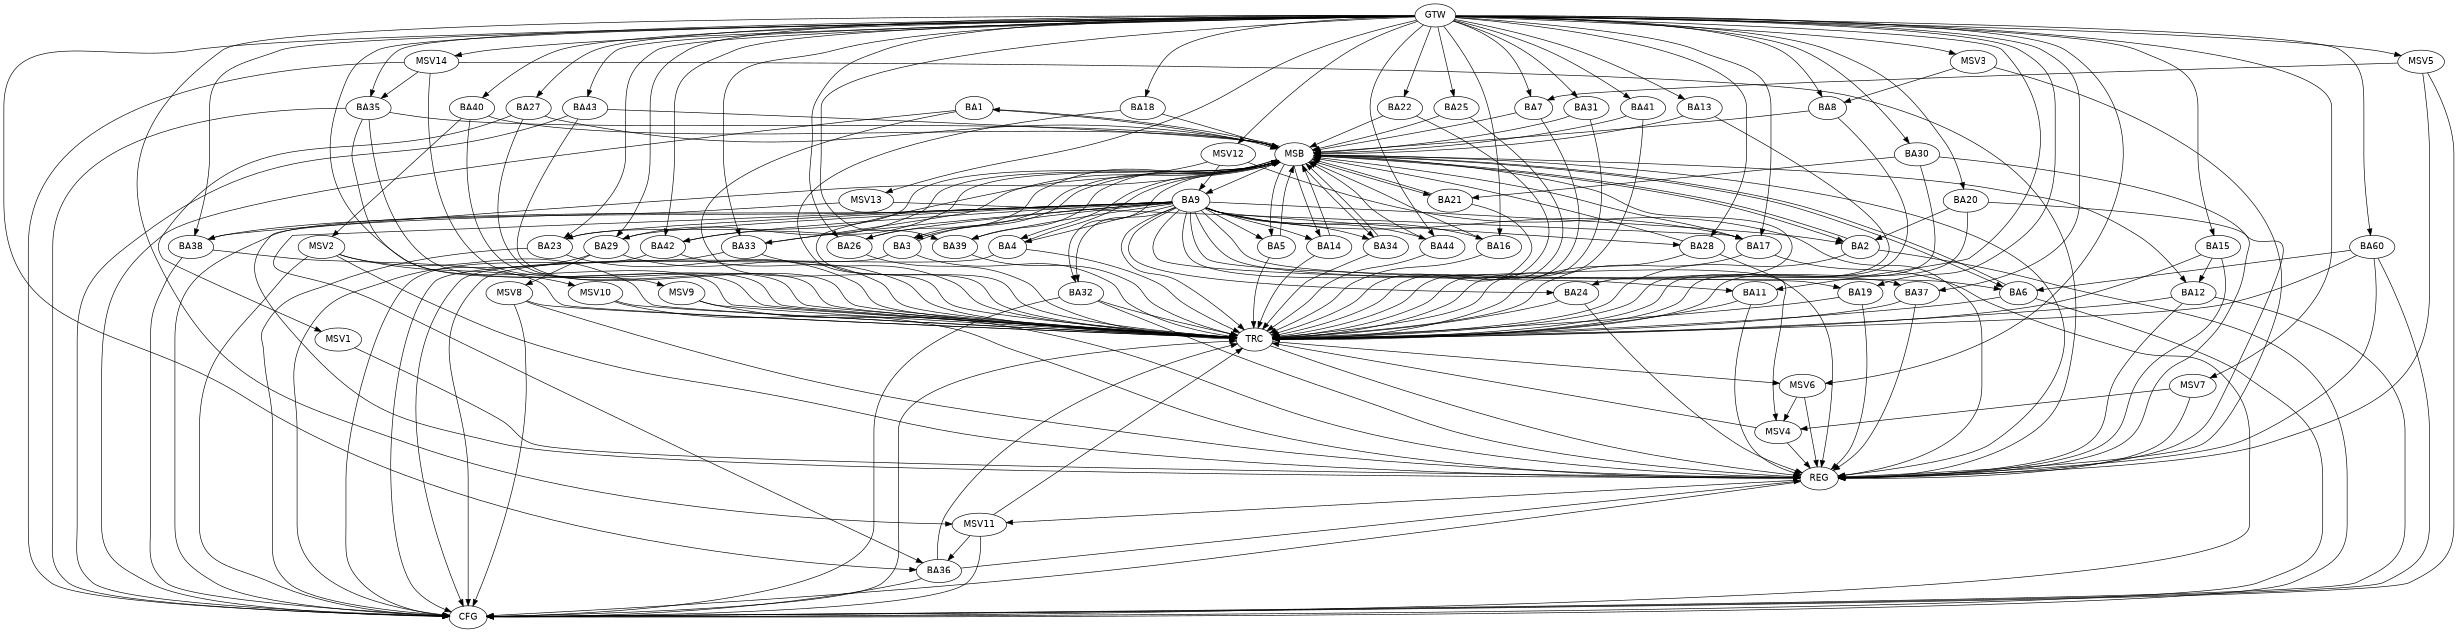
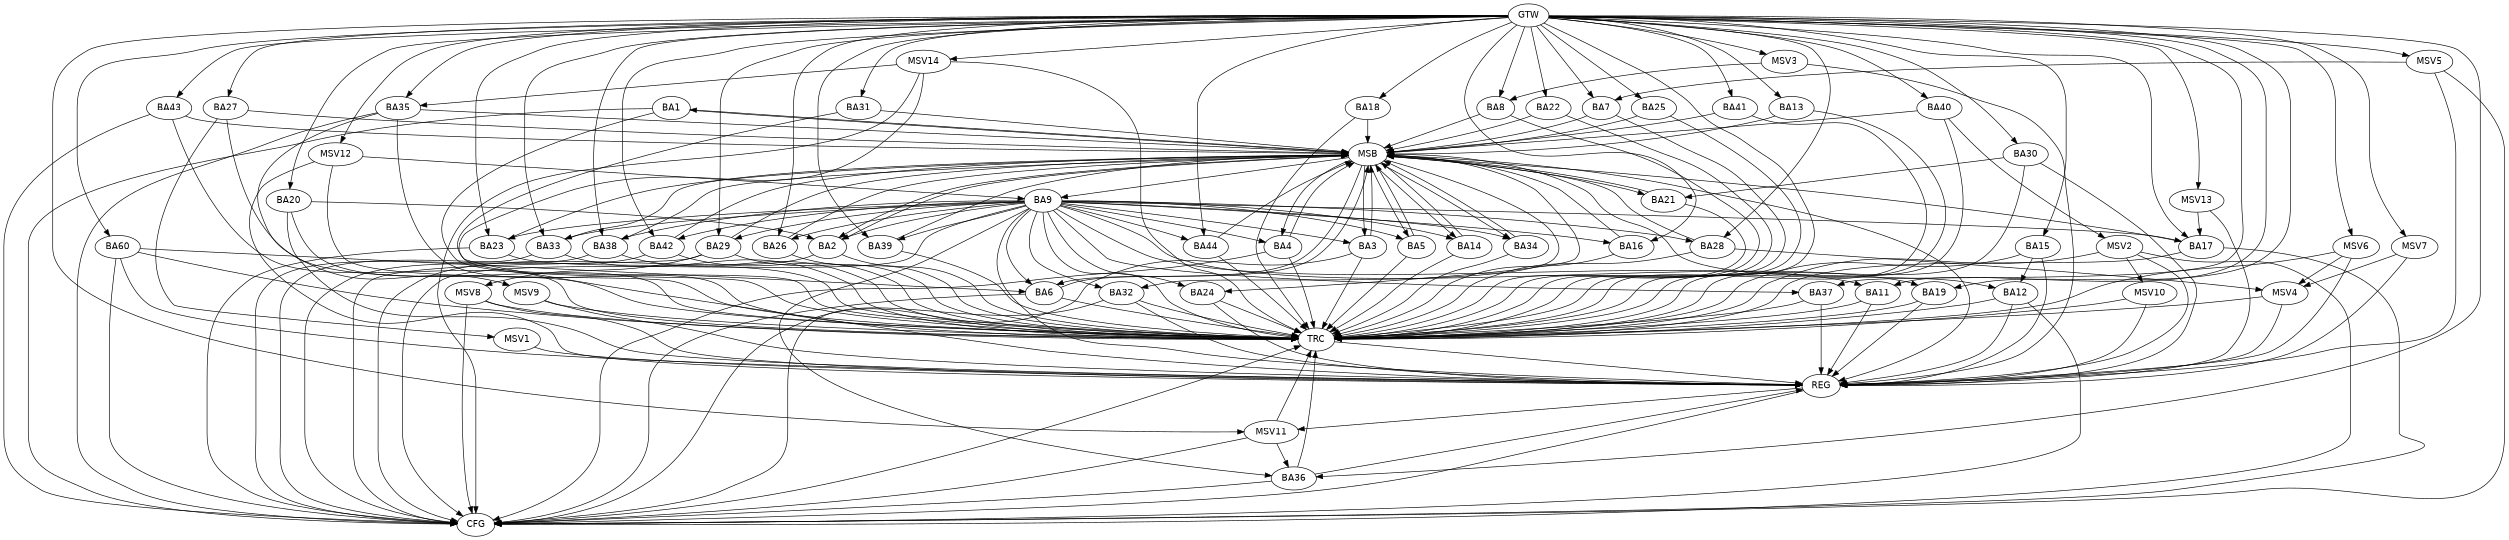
(1523, 362) -> (2088, 290)
